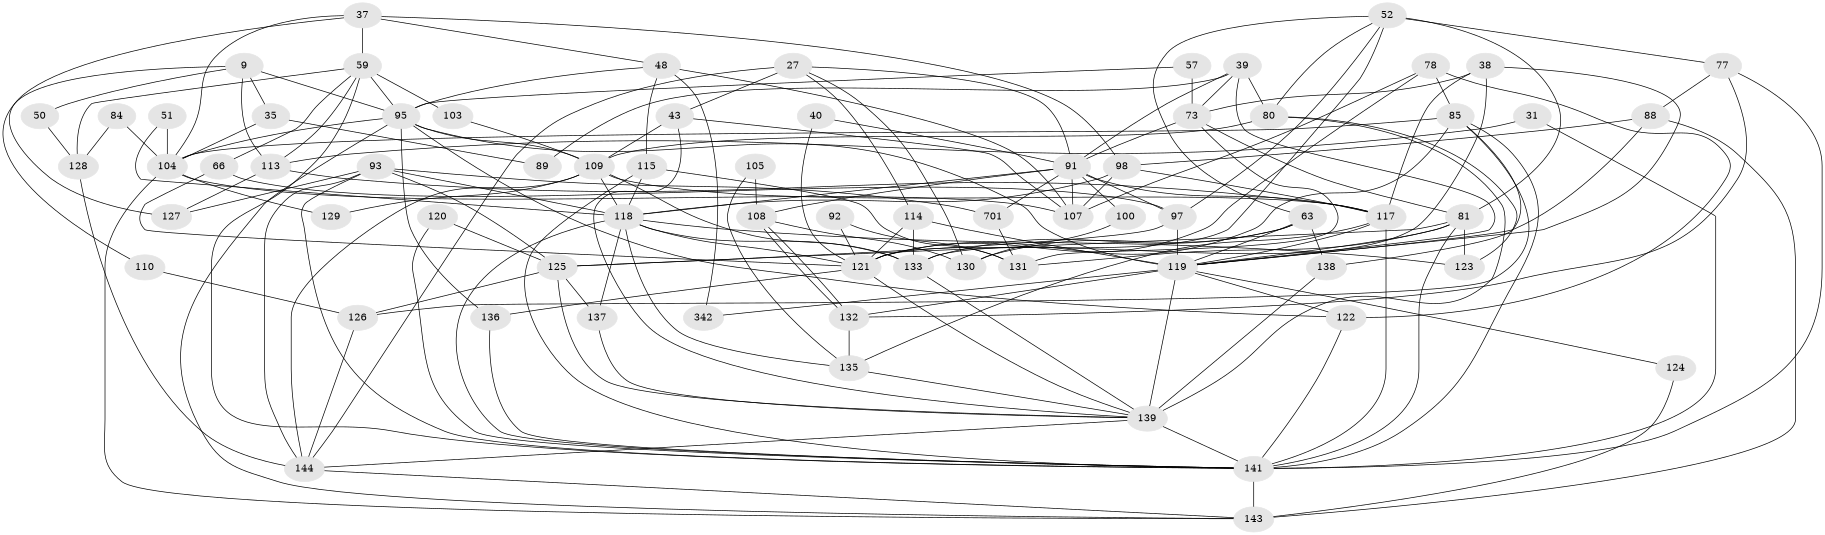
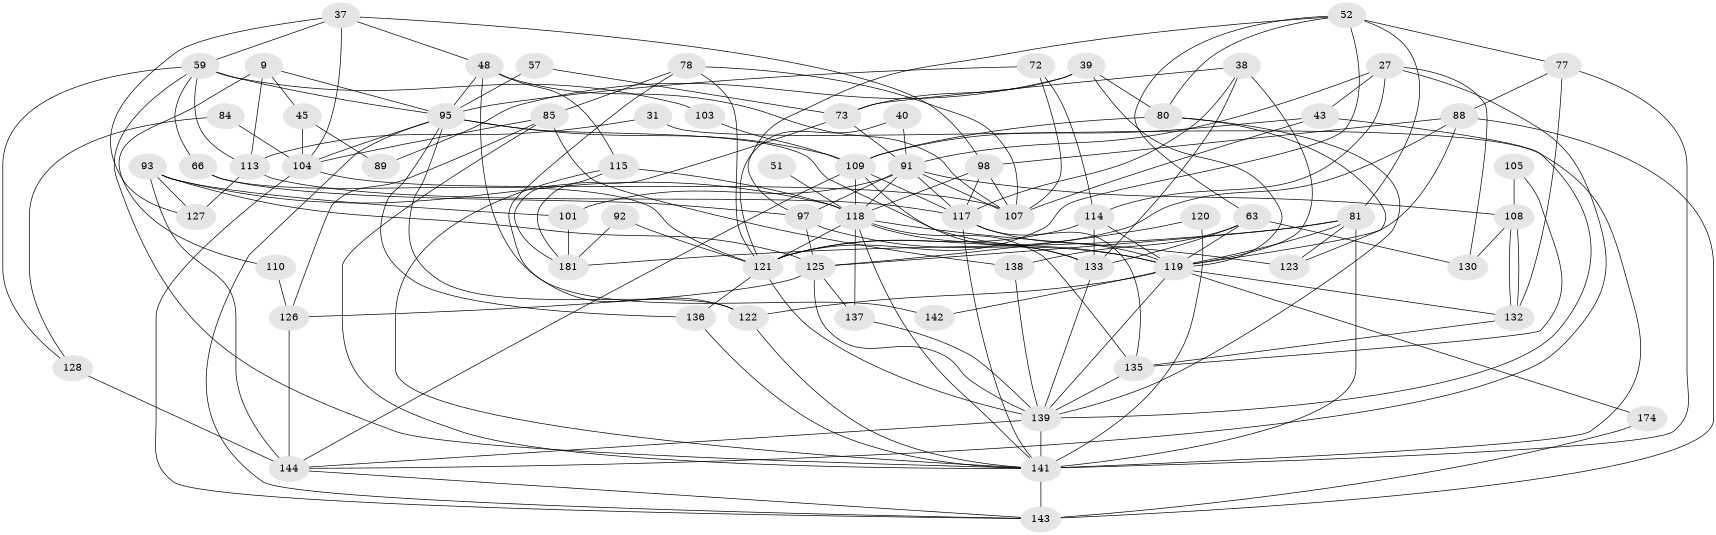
none -> (1036, 66)
(1154, 111) -> none
(40, 116) -> none
(271, 116) -> (302, 116)
(167, 141) -> none
(1323, 179) -> none
(331, 217) -> none
(993, 217) -> (568, 217)
(1126, 217) -> none
(1253, 229) -> (1152, 215)
(1018, 267) -> (568, 267)
(704, 318) -> (934, 318)
(1676, 368) -> (1647, 419)
(464, 435) -> none
